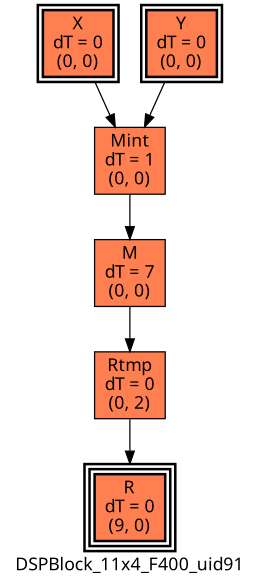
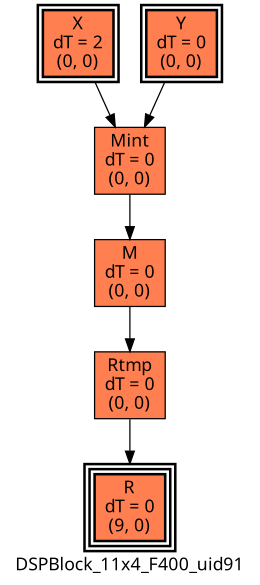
(78, 44) -> (78, 44)
(130, 161) -> (130, 161)
(130, 273) -> (130, 273)
(130, 385) -> (130, 385)
